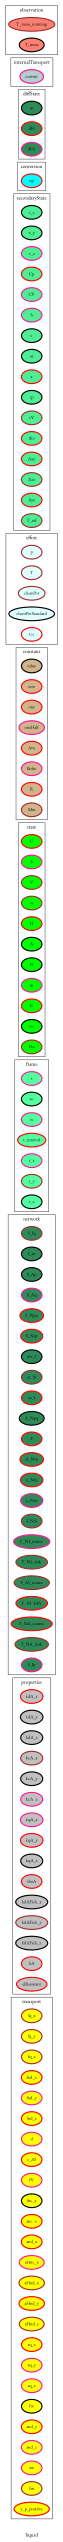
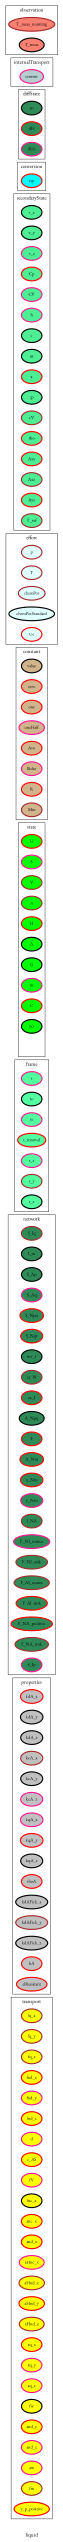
(32, 1047) -> none
(32, 1603) -> (32, 1603)
(32, 1624) -> (32, 1624)
